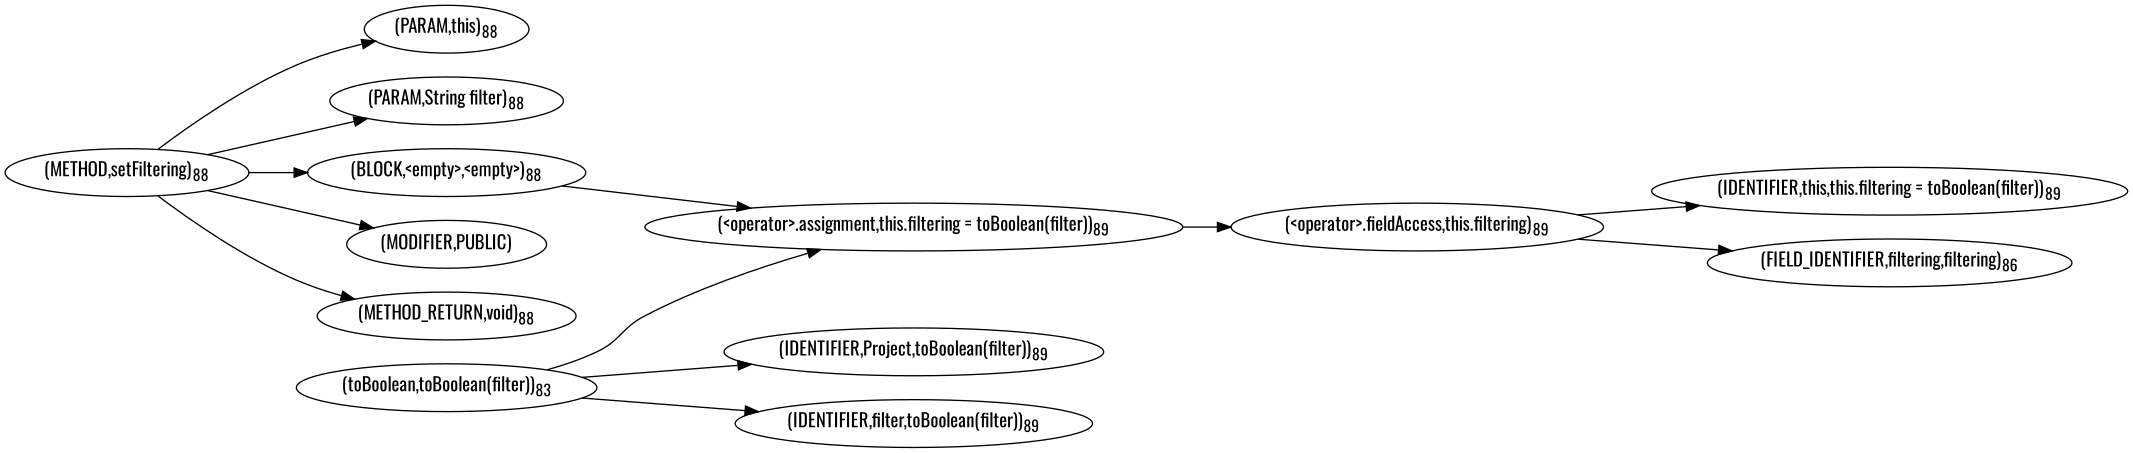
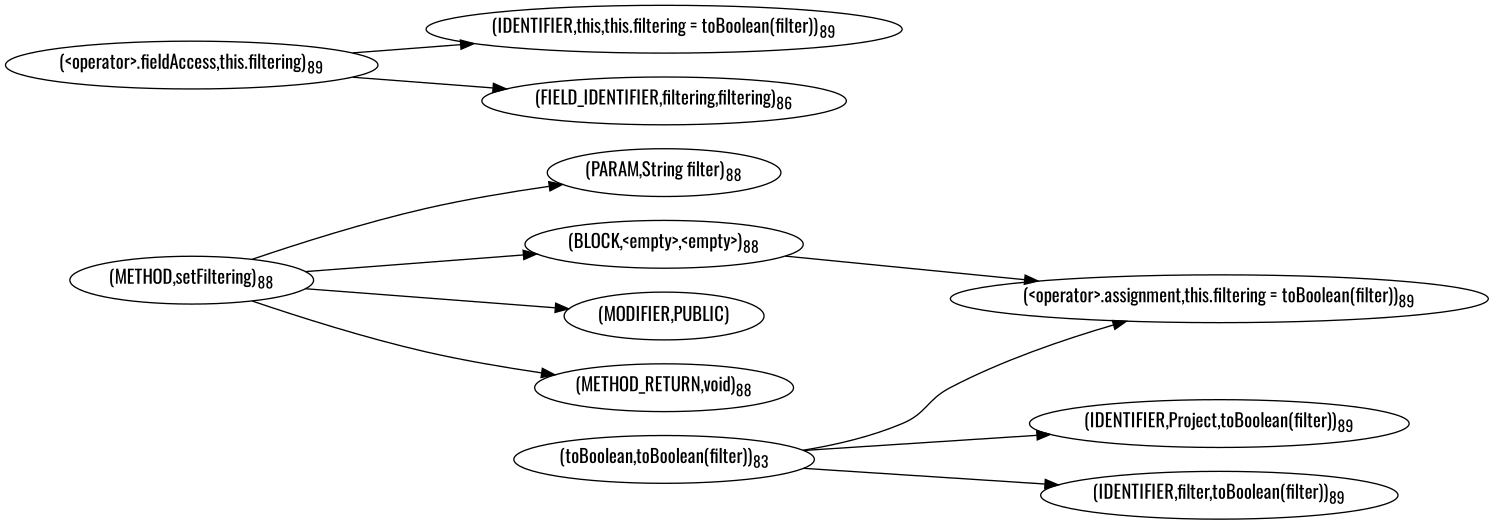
(447, 29) -> none
(1200, 227) -> none
